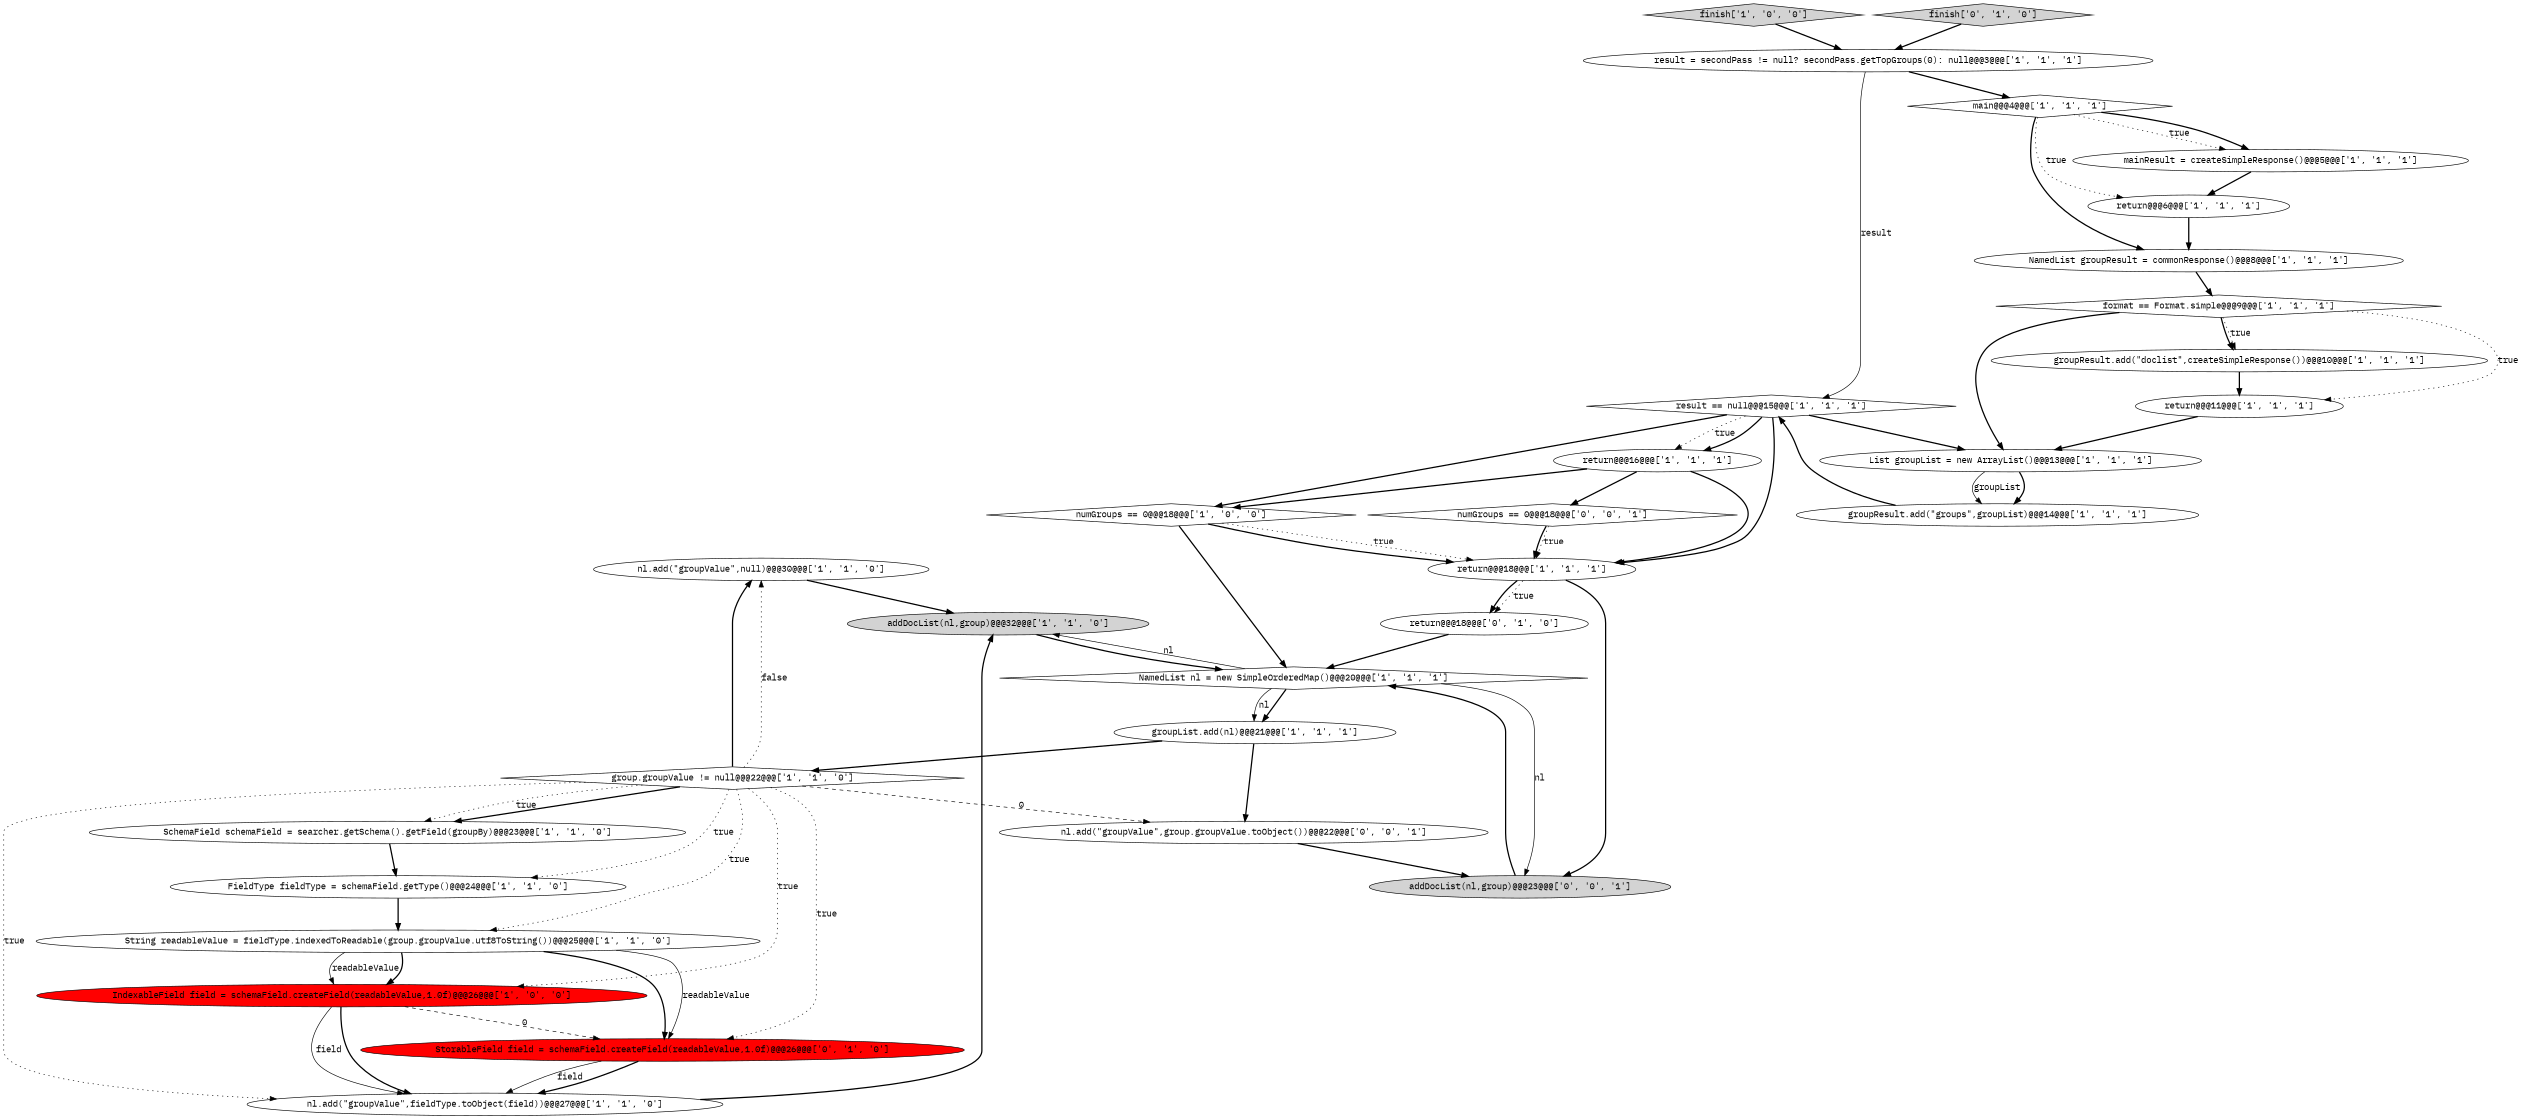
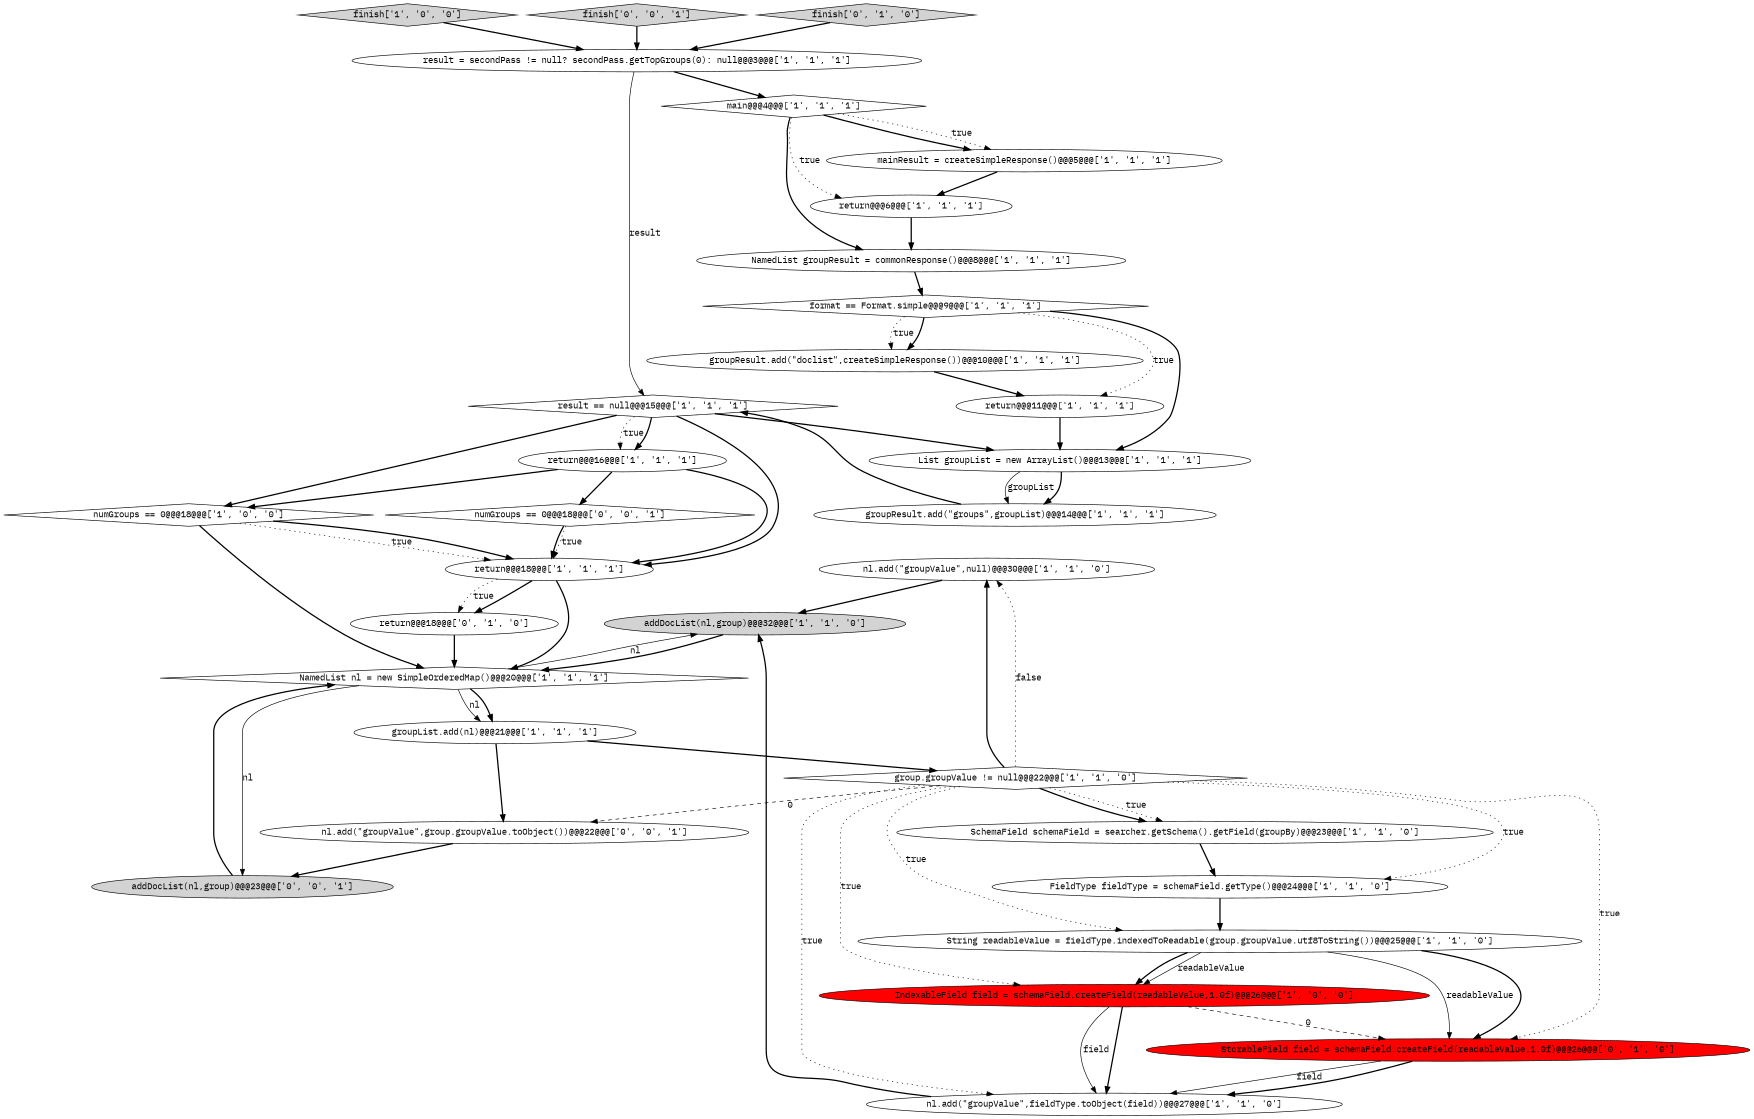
none -> (637, 15)
(1606, 726) -> (564, 635)
